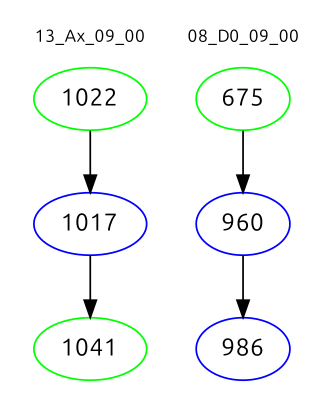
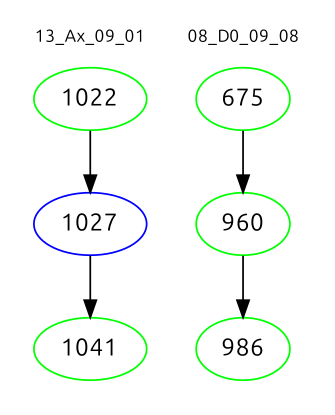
(90, 37) -> (90, 37)
(244, 37) -> (244, 37)
(90, 224) -> (90, 224)
(243, 224) -> (243, 224)
(243, 349) -> (243, 349)
